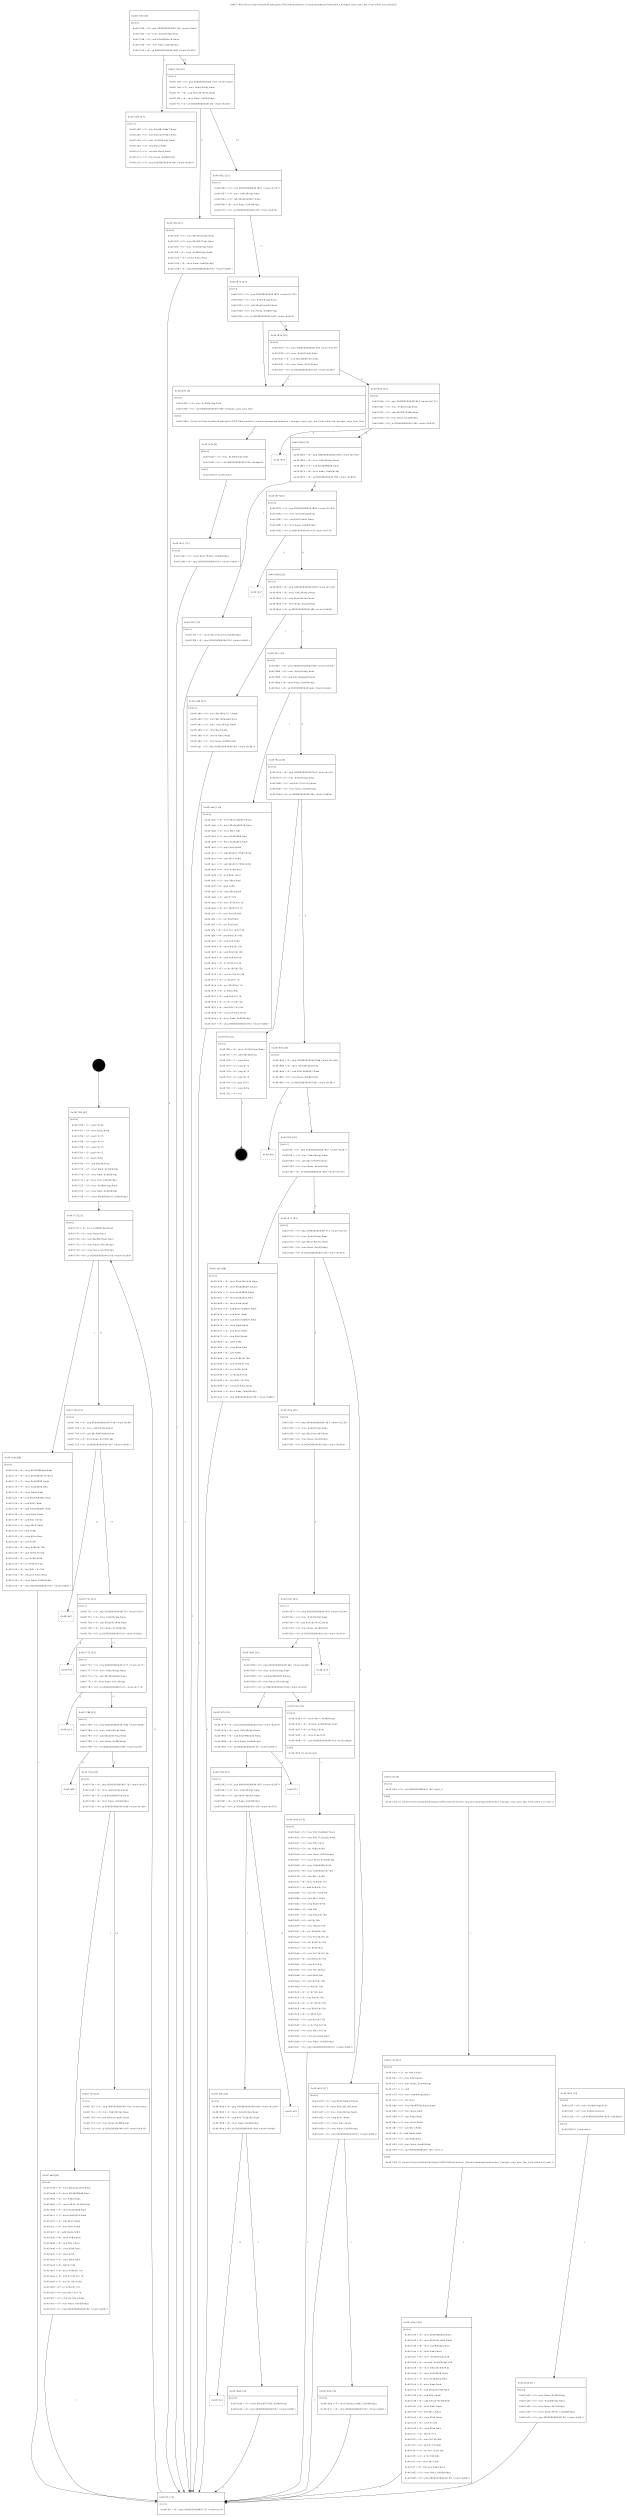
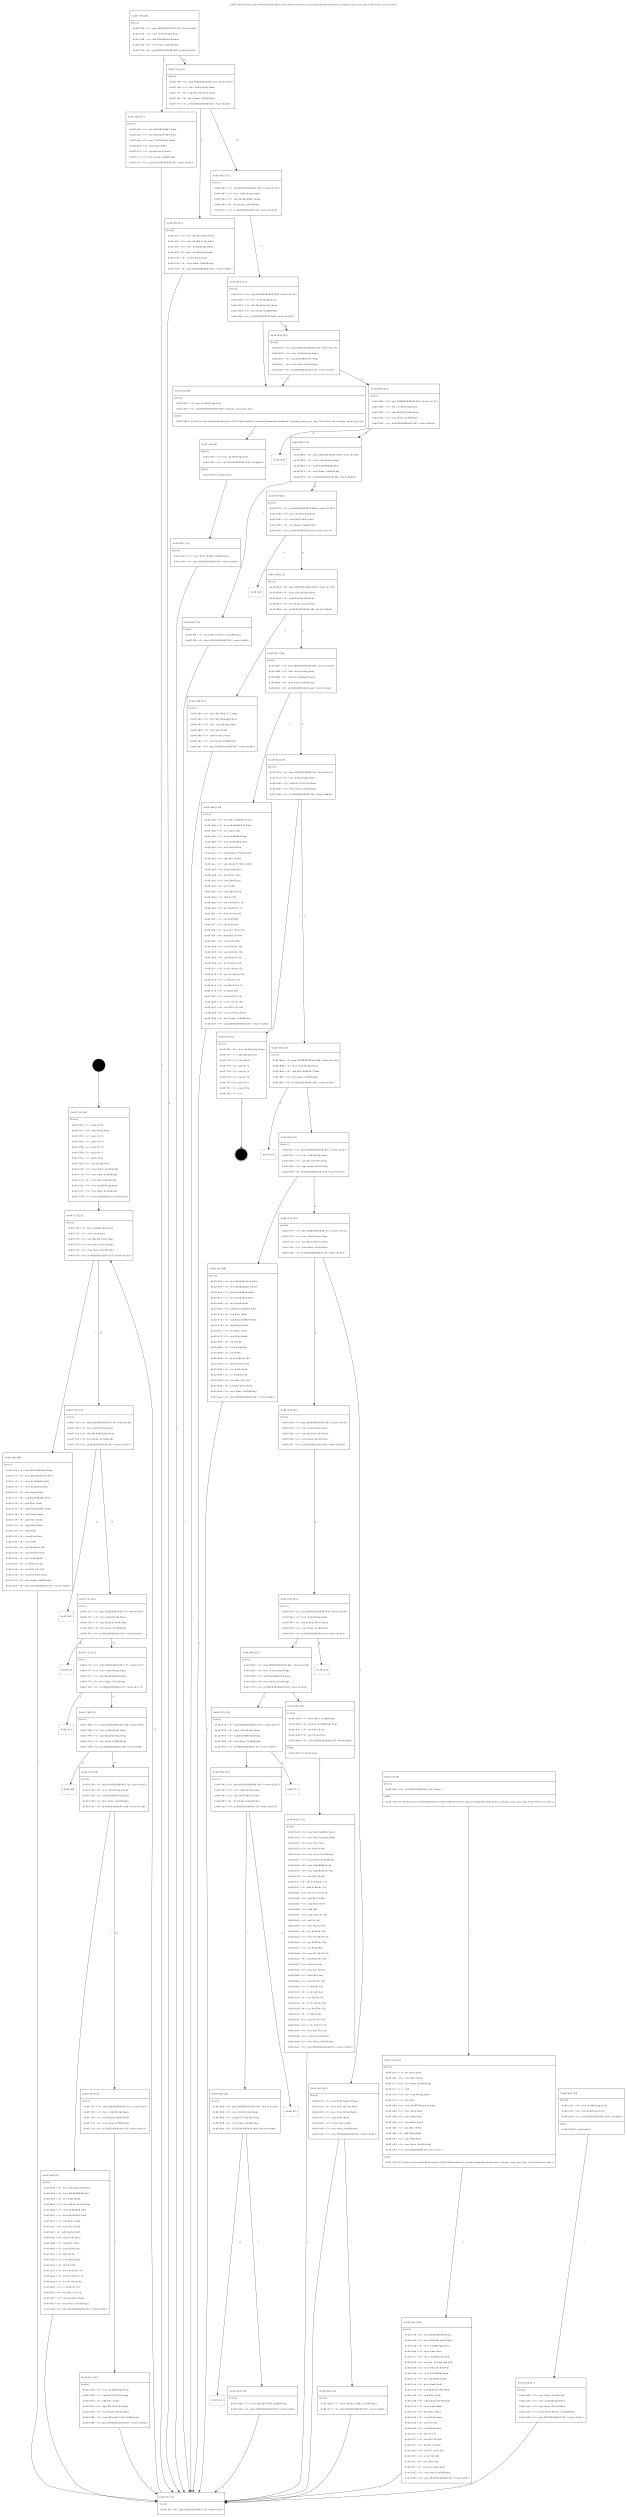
none -> (161, 1331)
none -> (115, 2400)
